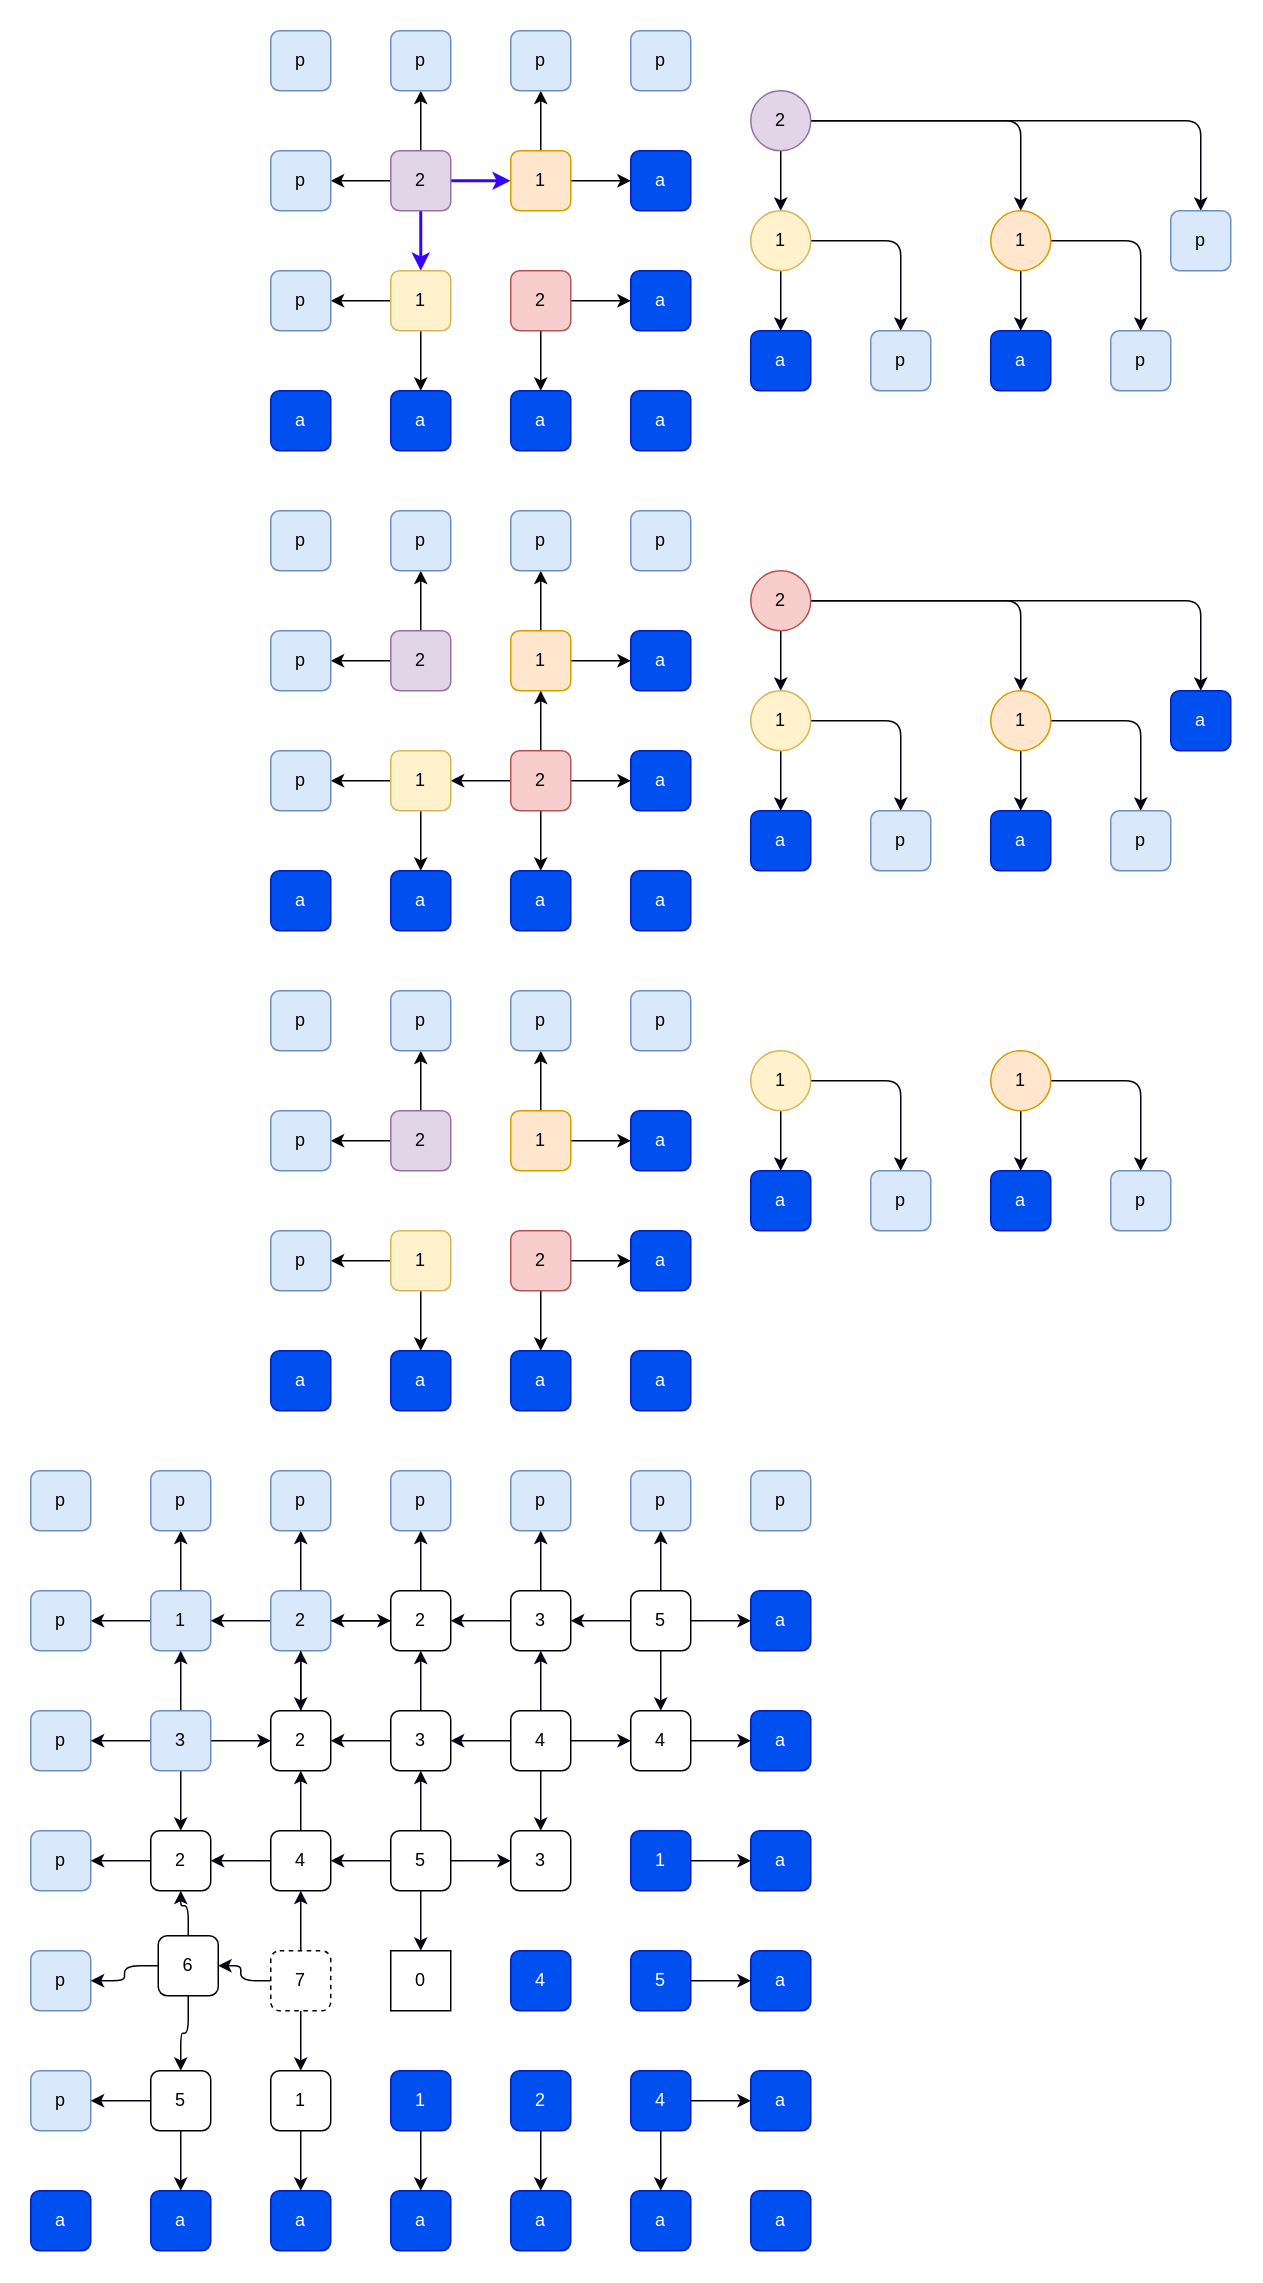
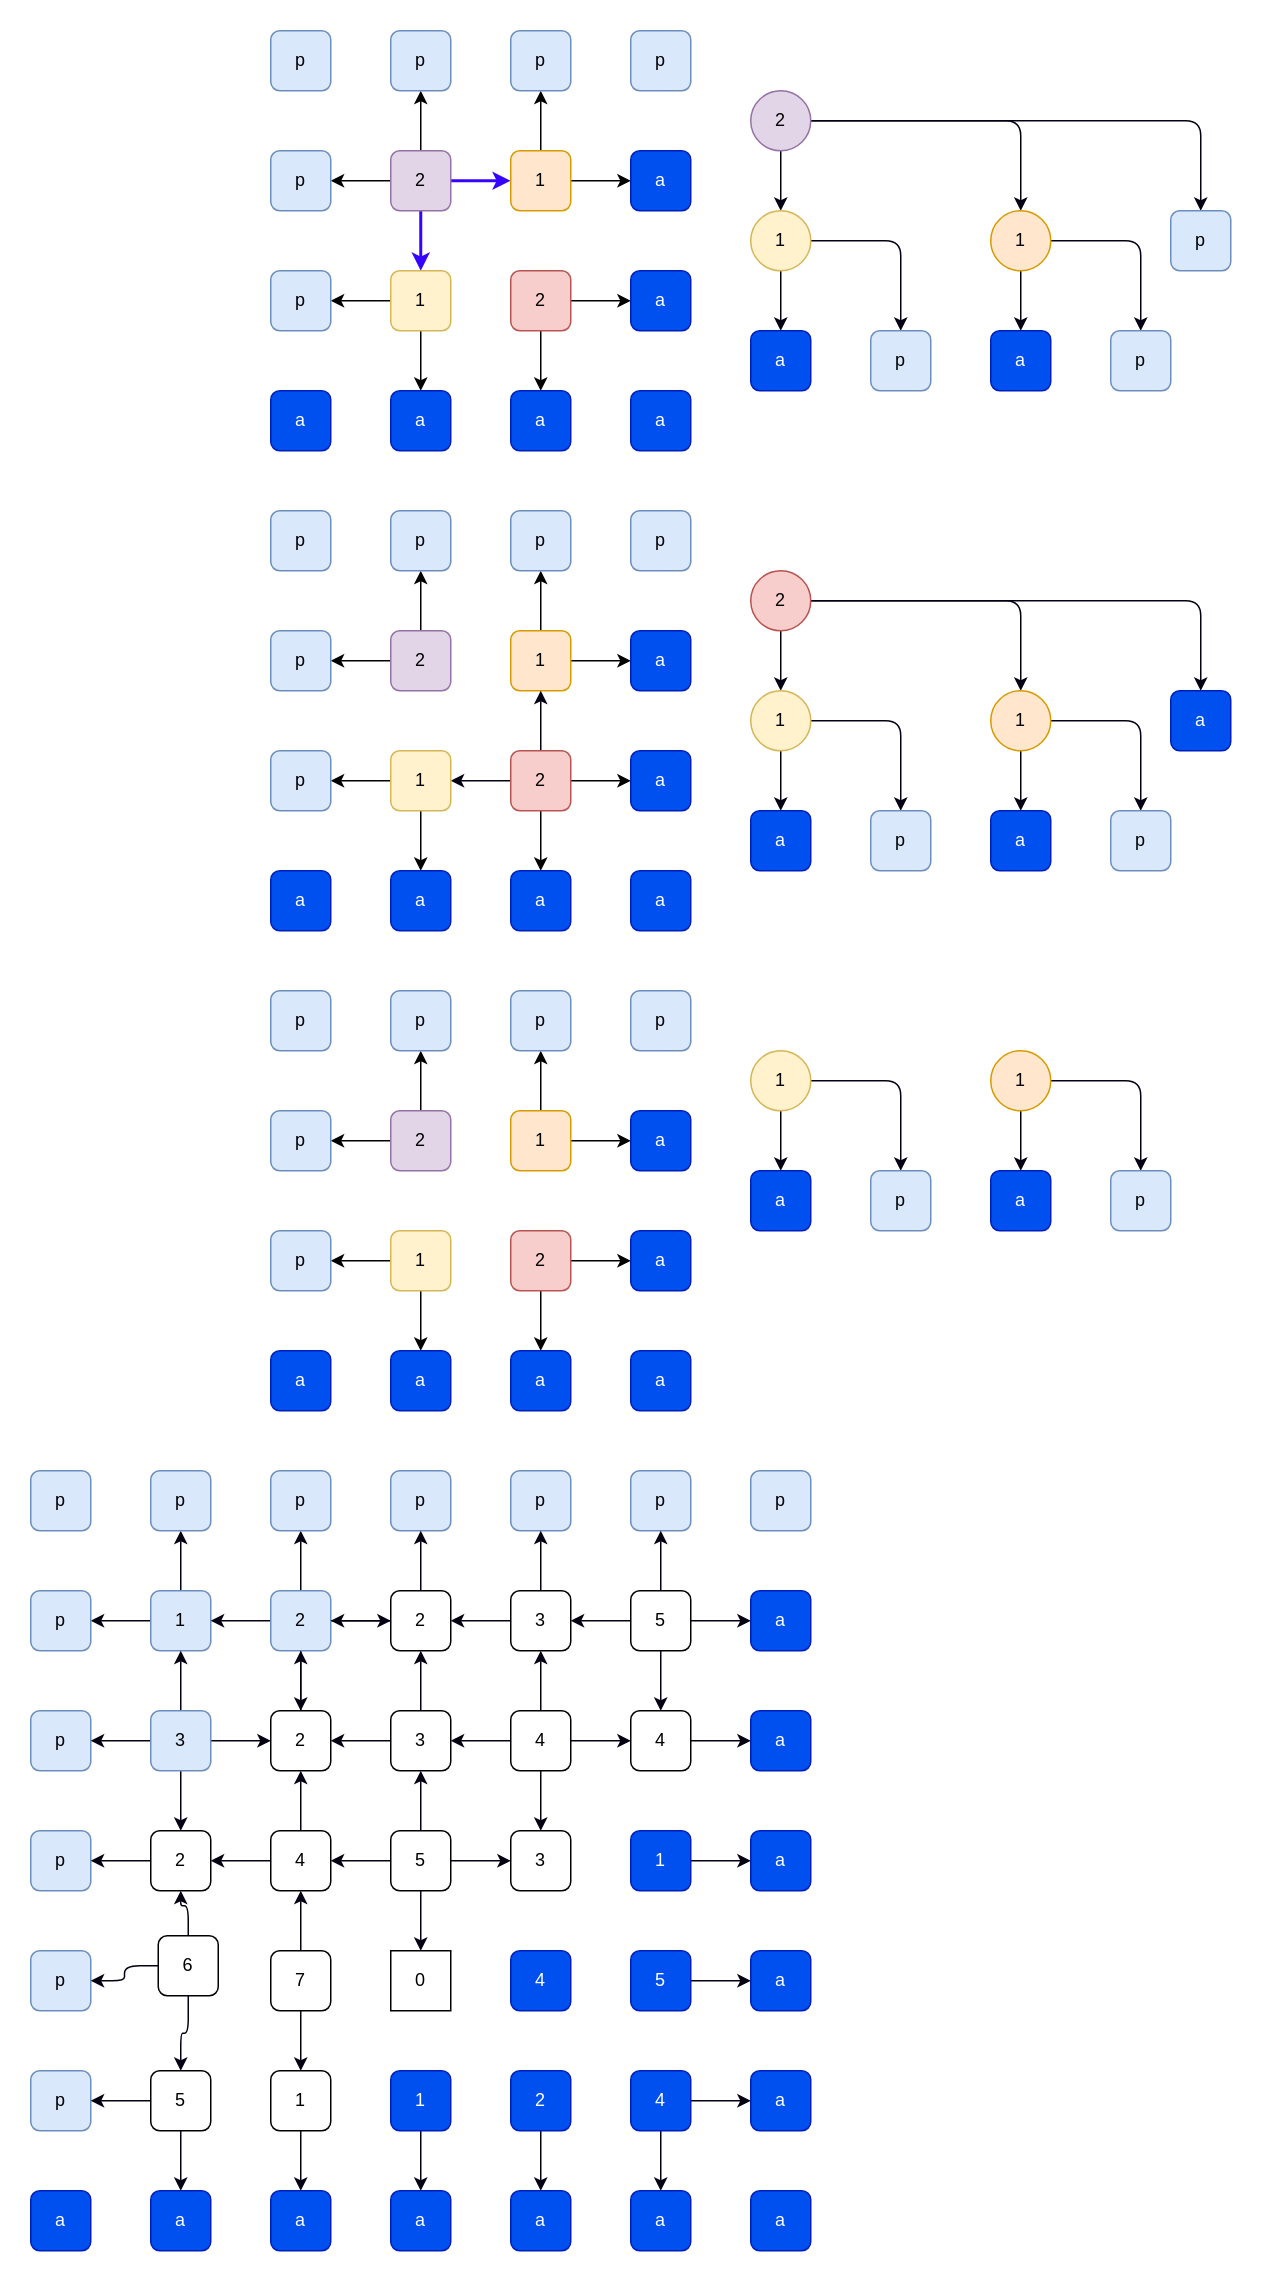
(245, 1979) -> none
(301, 1981) -> (301, 1981)
